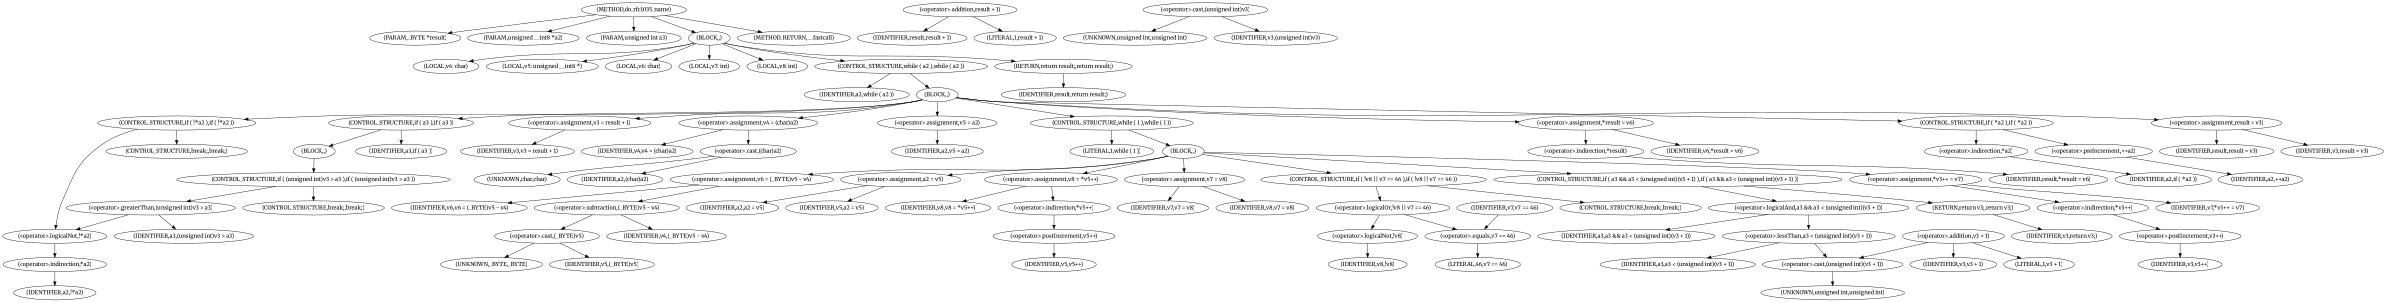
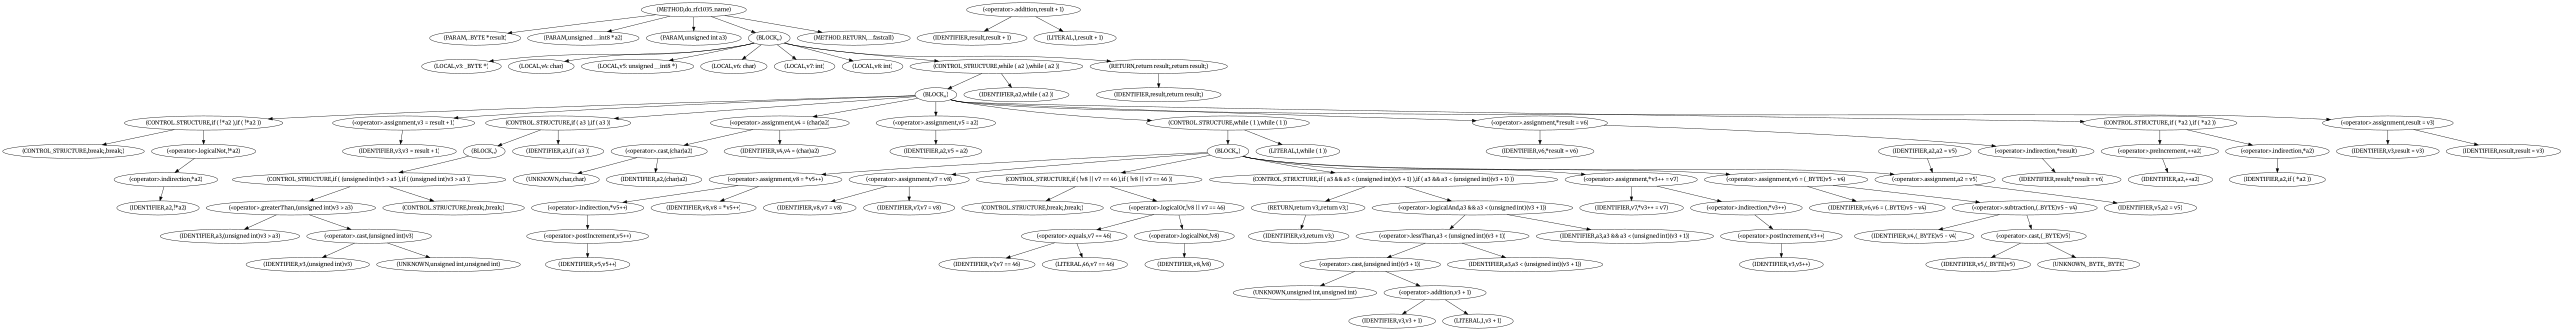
none -> (461, 66)
(817, 194) -> (1929, 164)
(1493, 221) -> (1032, 250)
(104, 222) -> (328, 221)
(1896, 250) -> (1401, 278)
